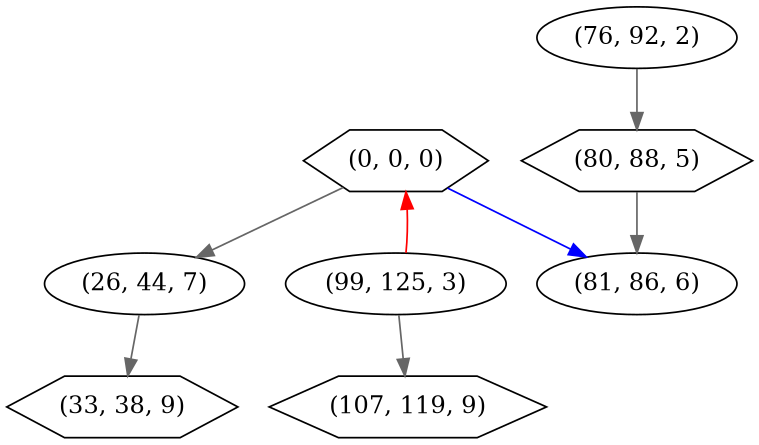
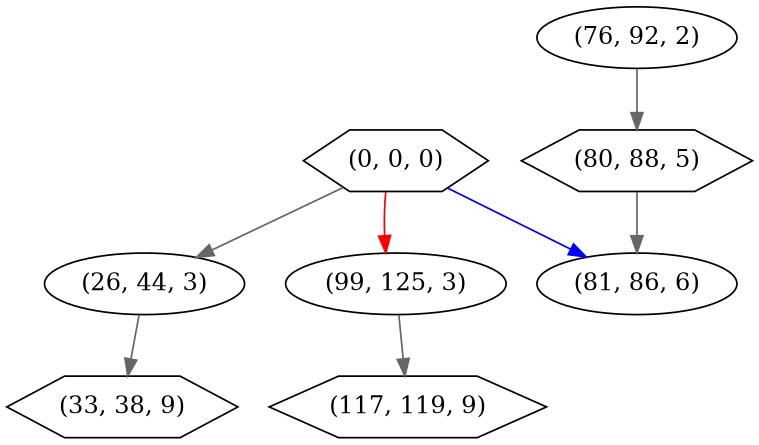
(407, 231) -> (384, 214)
(145, 284) -> (145, 284)
(408, 407) -> (408, 407)
